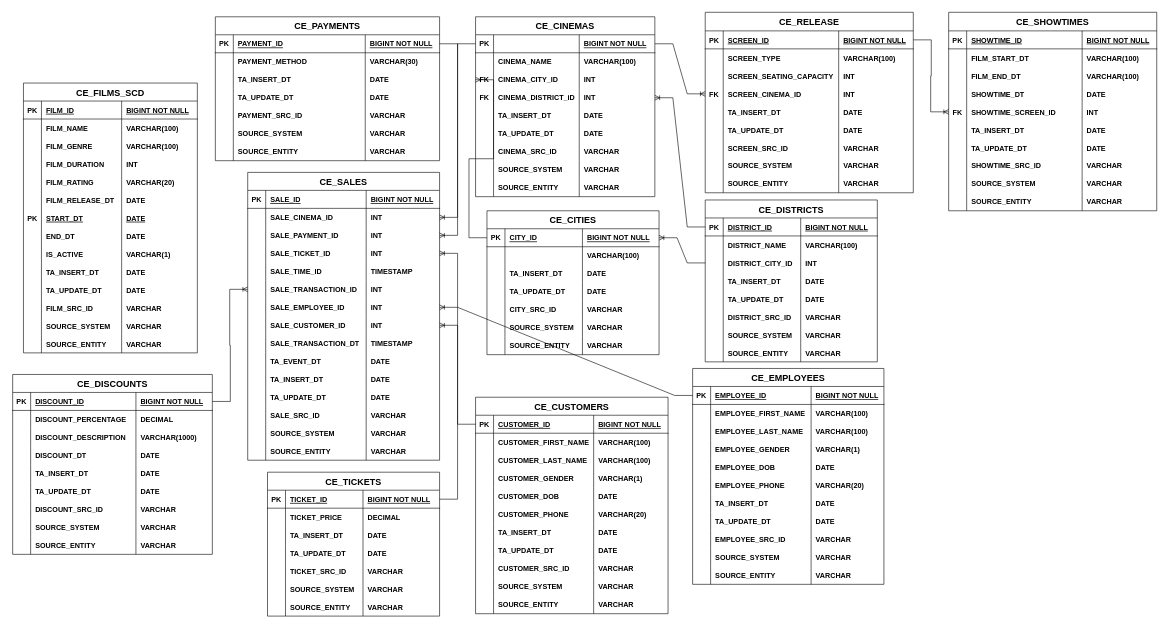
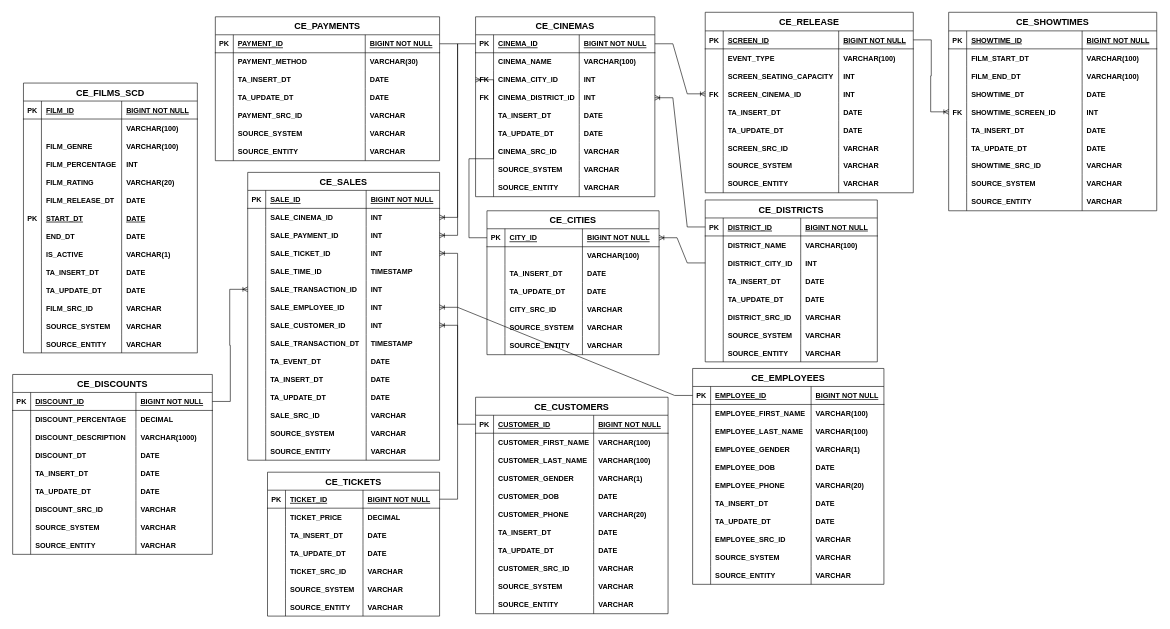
none -> (536, 44)
(750, 58) -> (748, 58)
(81, 128) -> none
(72, 164) -> (76, 164)
